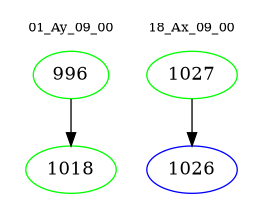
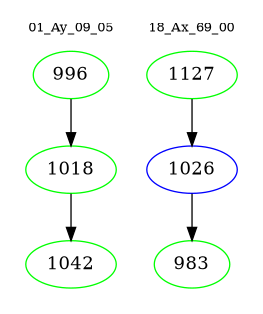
(71, 28) -> (71, 28)
(192, 28) -> (192, 28)
(192, 75) -> (192, 75)
none -> (71, 264)
none -> (192, 264)
